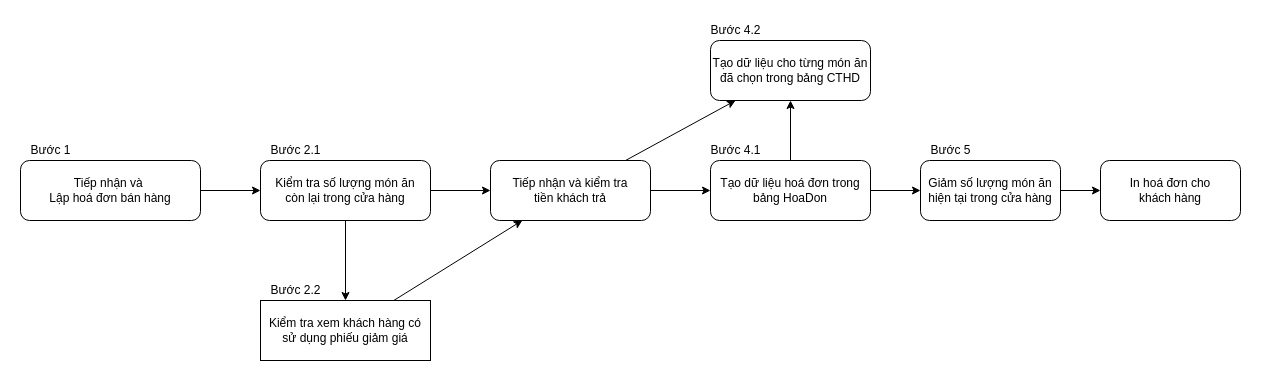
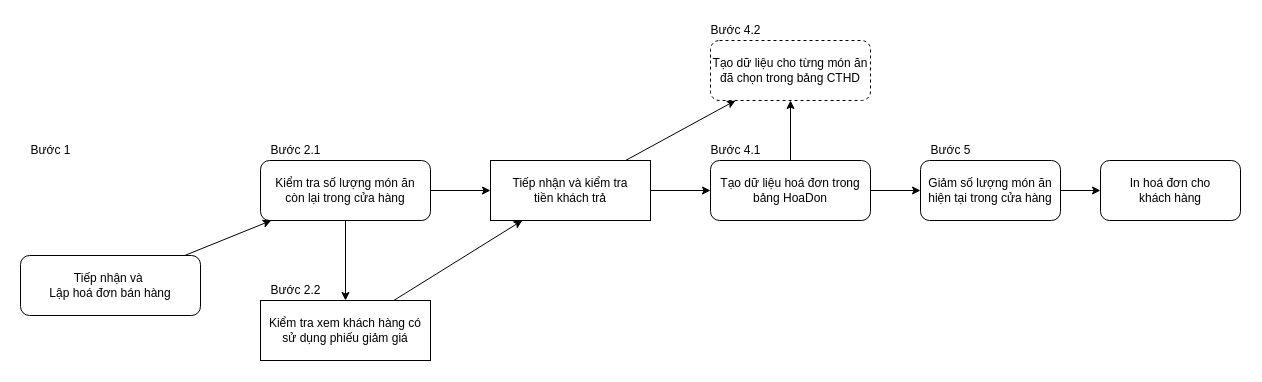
(791, 71) -> (791, 71)
(111, 191) -> (111, 286)
(571, 191) -> (571, 191)
